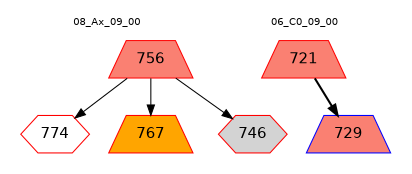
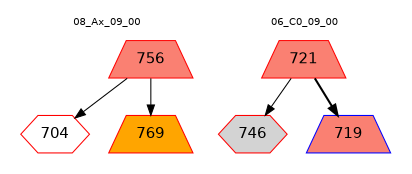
(195, 92) -> (281, 93)
(55, 134) -> (55, 134)
(151, 134) -> (151, 134)
(348, 134) -> (348, 134)
